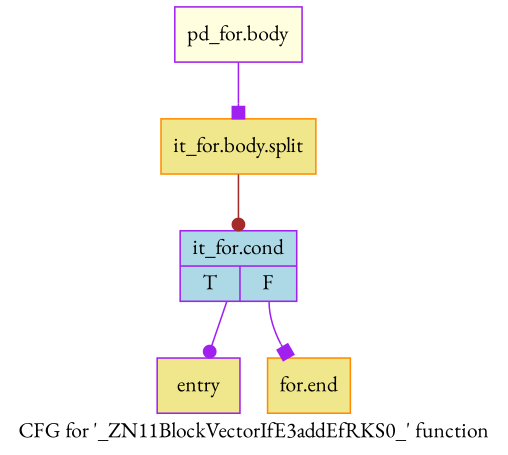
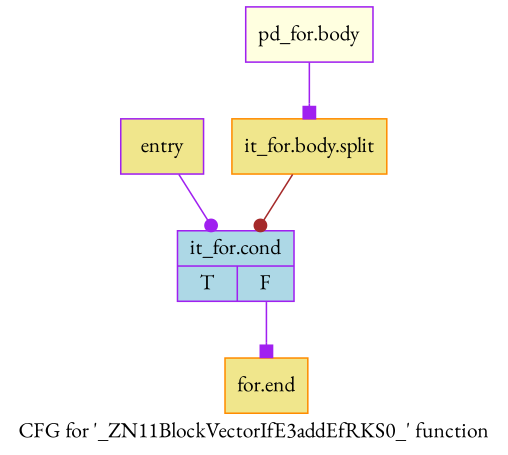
(219, 324) -> (193, 197)
